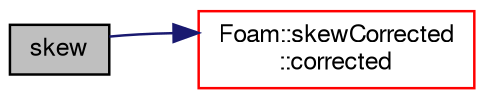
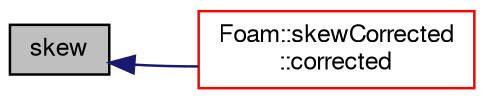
(141, 34) -> (167, 66)
